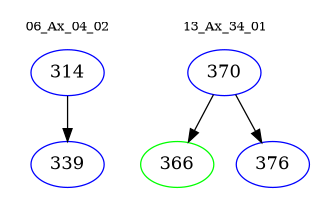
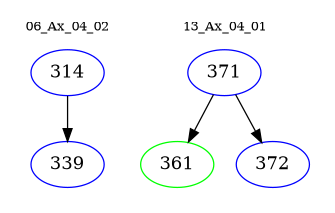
(225, 27) -> (225, 27)
(224, 73) -> (224, 73)
(177, 164) -> (177, 164)
(273, 164) -> (273, 164)
